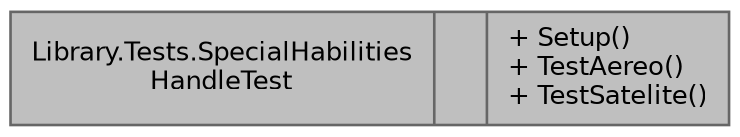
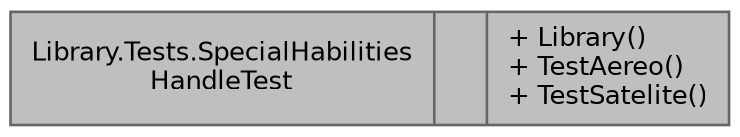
(570, 38) -> (578, 38)
